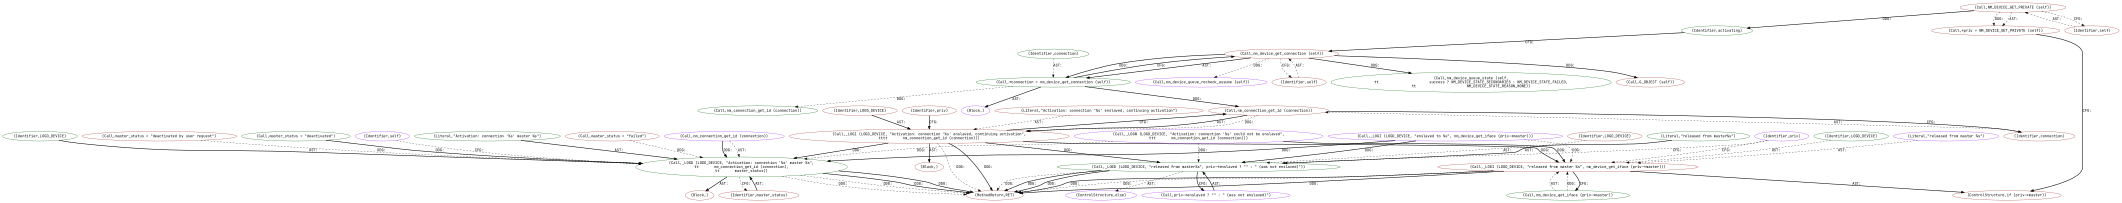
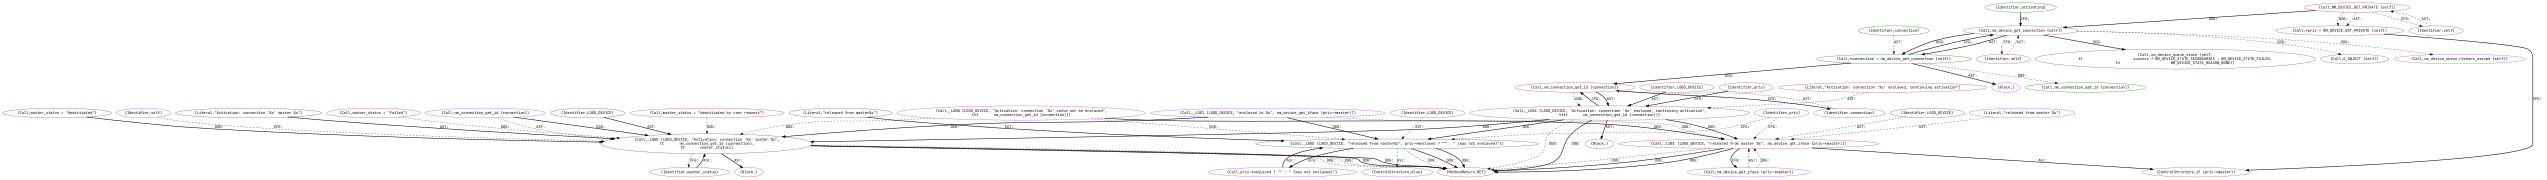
(1862, 19) -> (2191, 19)
(1485, 62) -> (2215, 37)
(1568, 195) -> (1749, 172)
